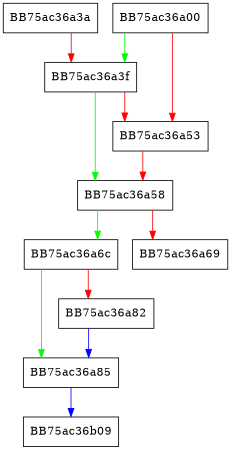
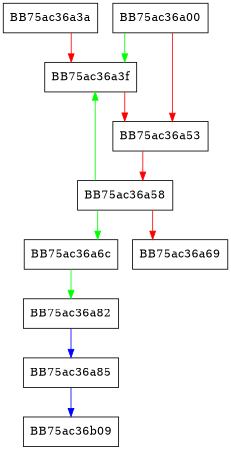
(95, 132) -> (95, 140)
(88, 280) -> (71, 280)
(41, 310) -> none
